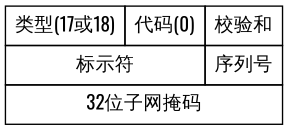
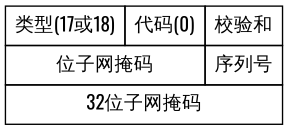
(105, 65) -> (105, 65)
